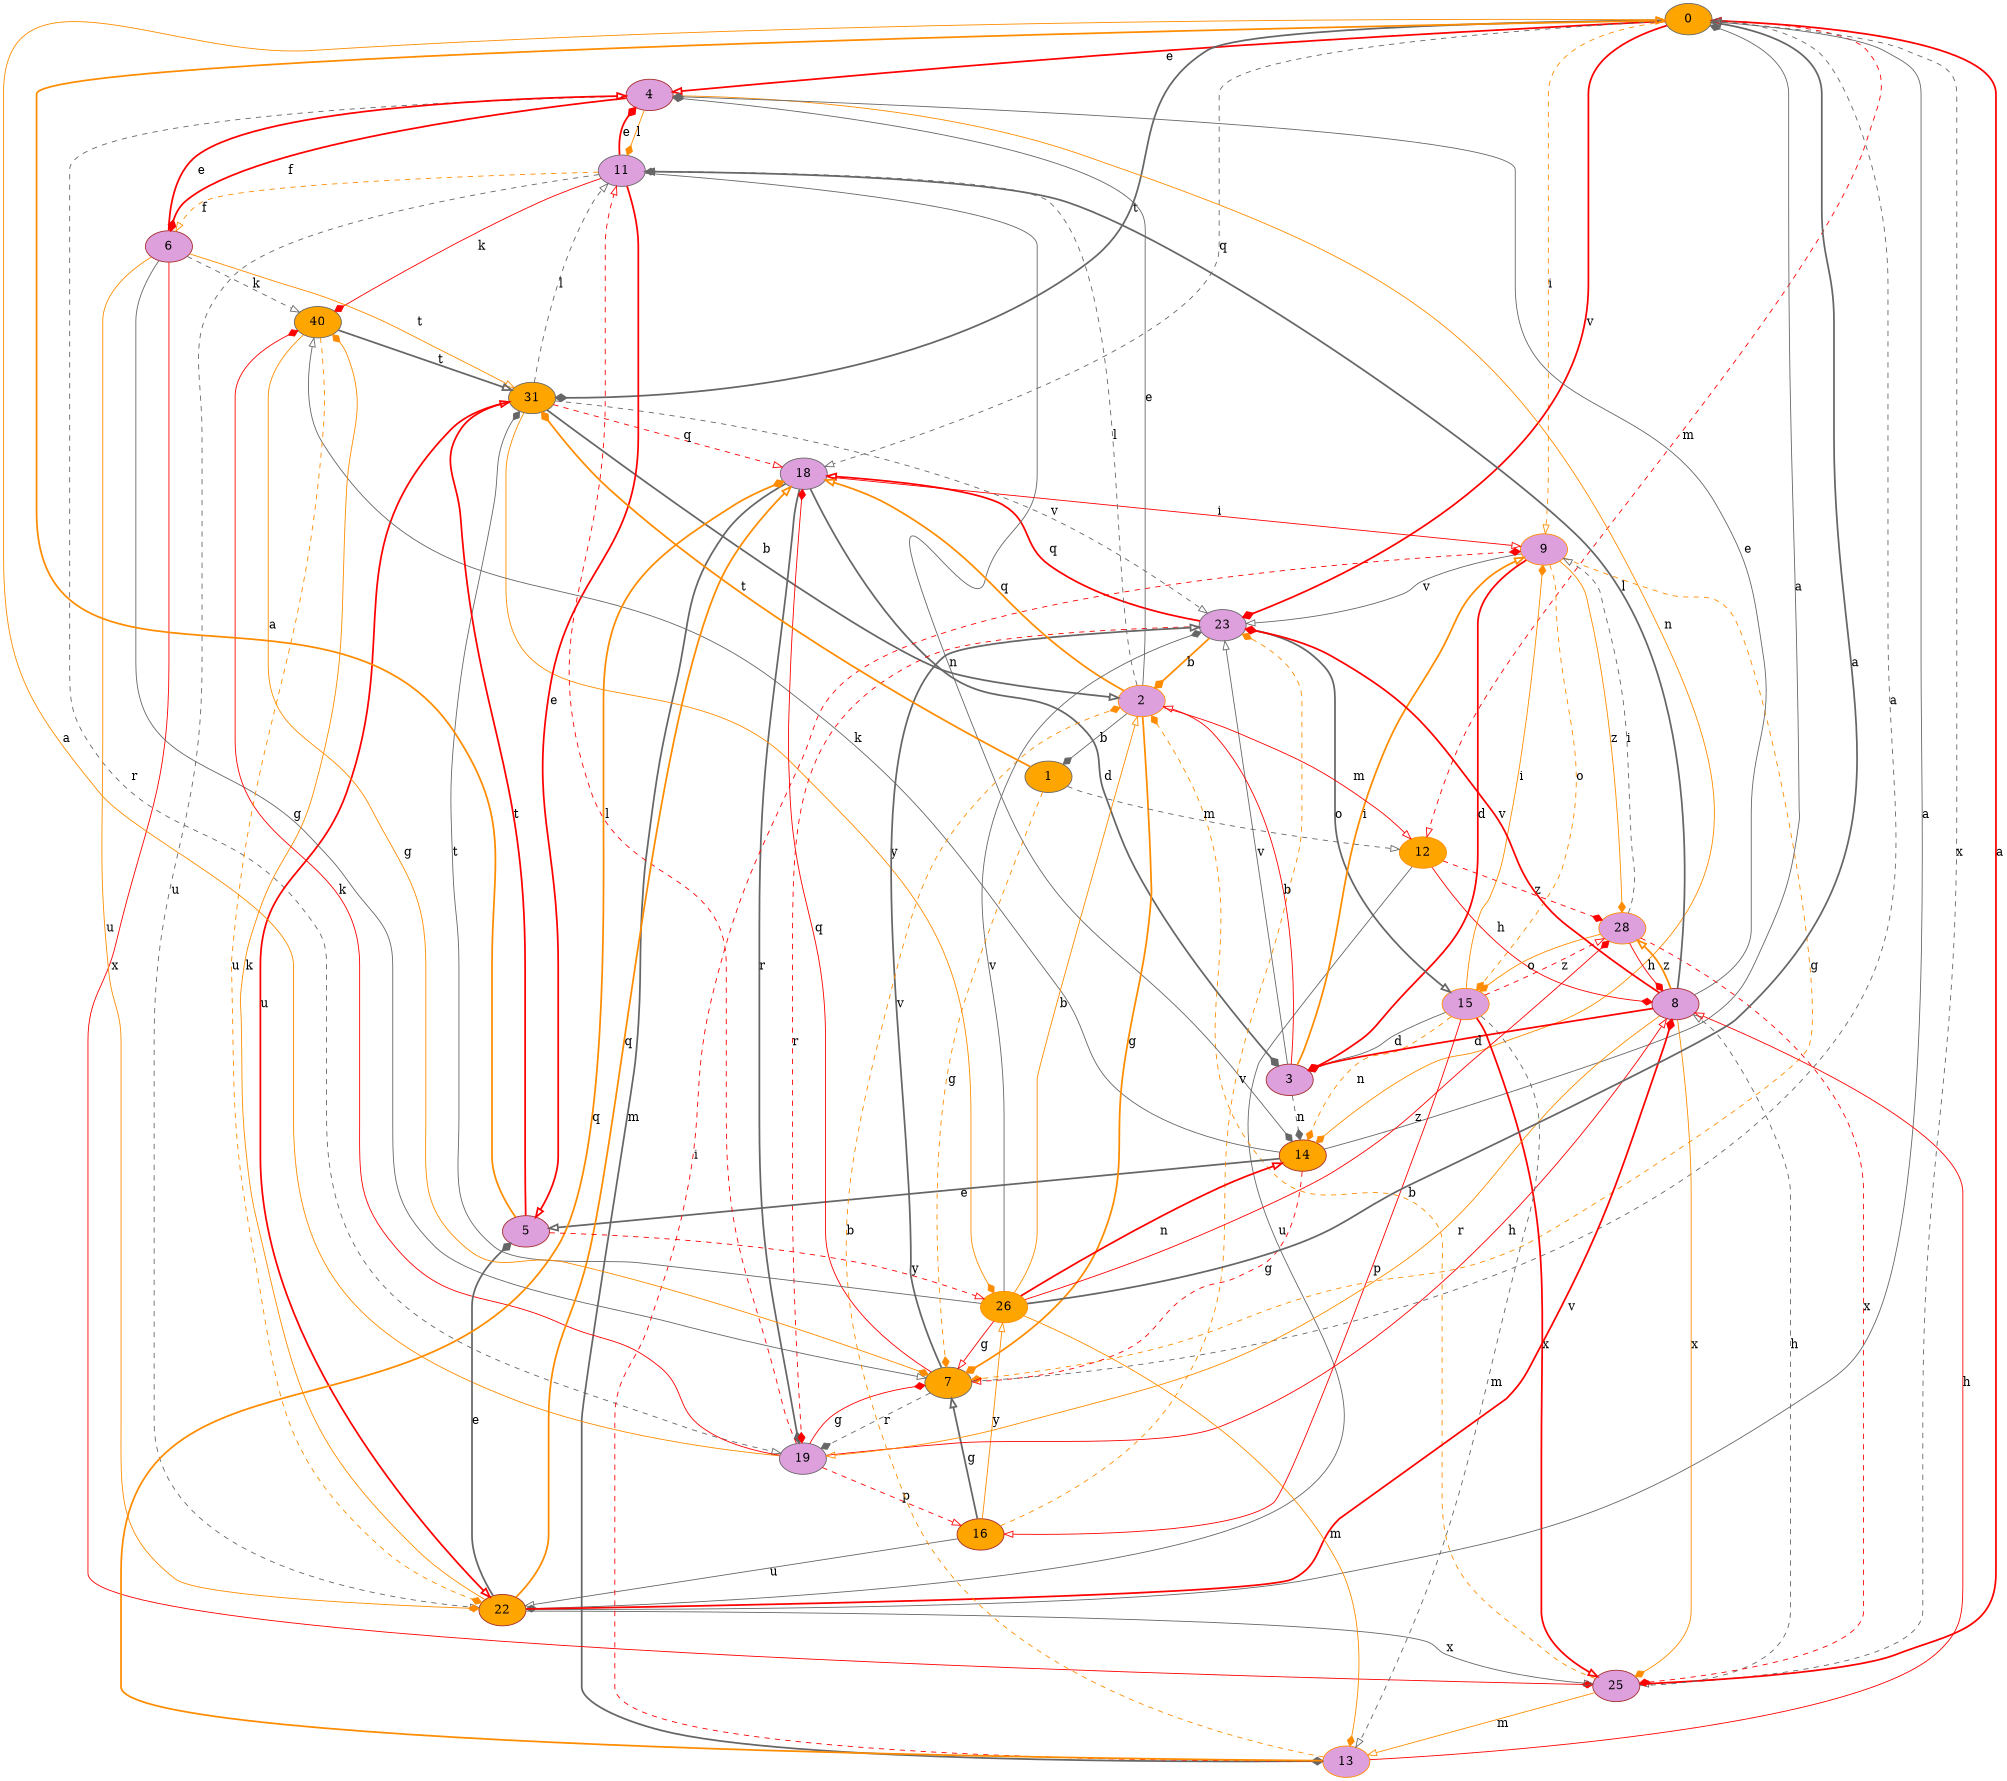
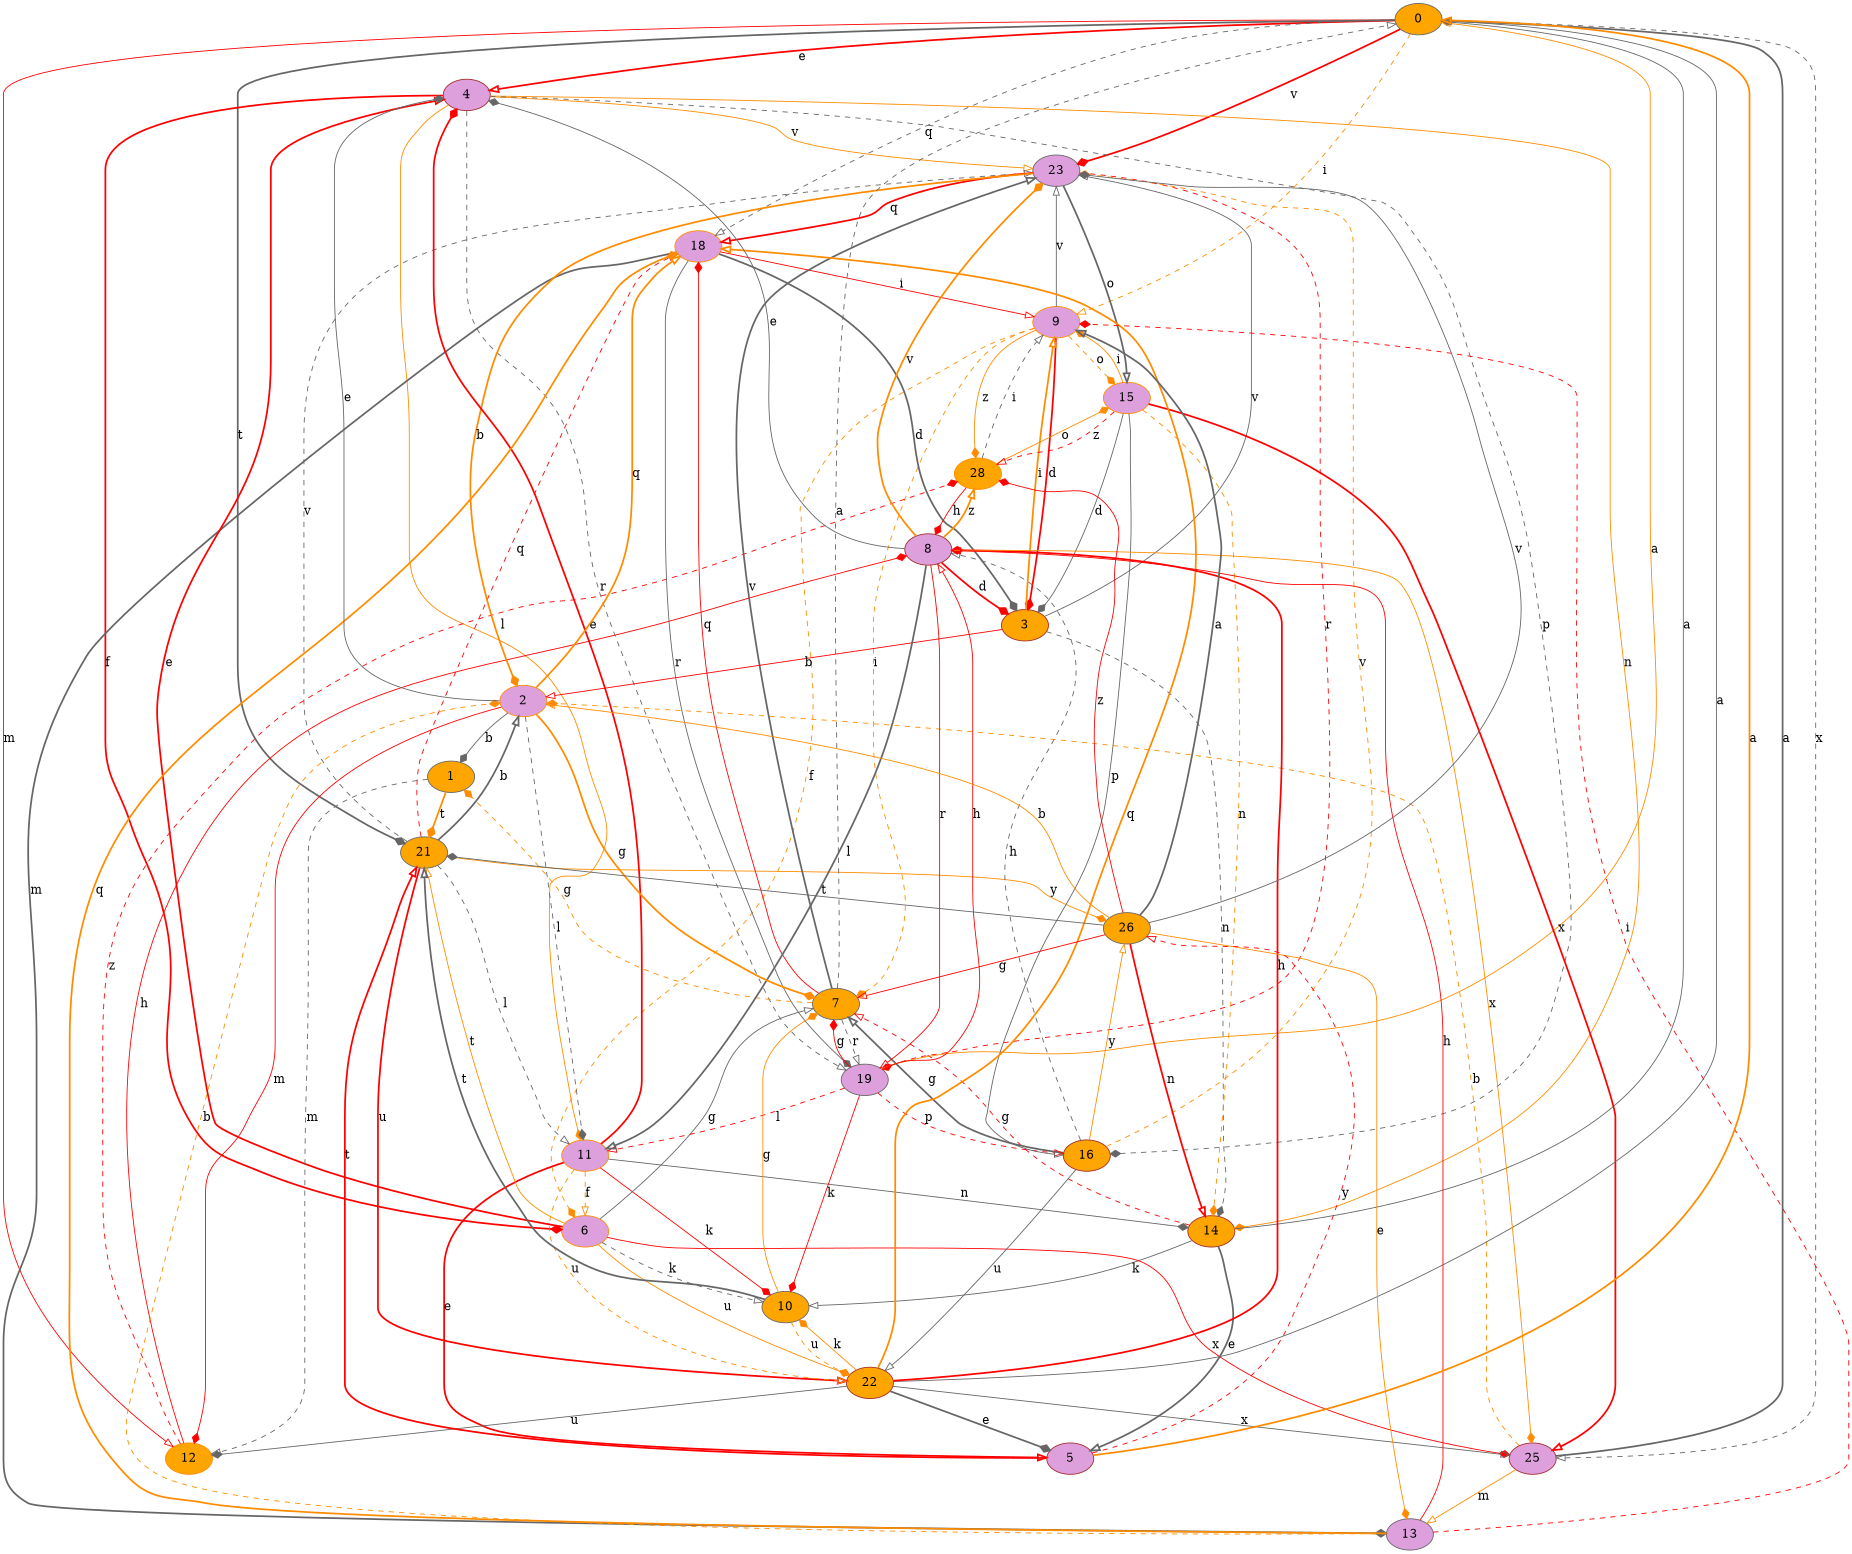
none -> (760, 123)
(622, 171) -> (585, 1156)
(169, 246) -> (585, 1231)
(318, 322) -> (785, 1307)
(1721, 380) -> (3, 98)
none -> (1481, 389)
(532, 398) -> (424, 853)
(804, 474) -> (698, 246)
none -> (810, 753)
(1291, 756) -> (275, 1016)
(1485, 801) -> (909, 349)
(188, 804) -> (641, 1329)
(1996, 885) -> (1783, 680)
(1833, 889) -> (1216, 602)
(1622, 928) -> (978, 474)
(759, 961) -> (673, 657)
(1815, 966) -> (876, 663)
(949, 1067) -> (611, 952)
(1290, 1080) -> (1025, 625)
(1004, 1307) -> (1127, 928)
(1572, 1307) -> (1282, 966)
(1864, 1317) -> none
(1297, 1328) -> (940, 824)
(1489, 1378) -> none
(1326, 1387) -> (1106, 798)
(1790, 1395) -> (1015, 816)
(883, 1417) -> (849, 1038)
(1272, 1510) -> (535, 1420)
(1336, 1534) -> (1381, 1231)
(1346, 1762) -> (1410, 1534)
